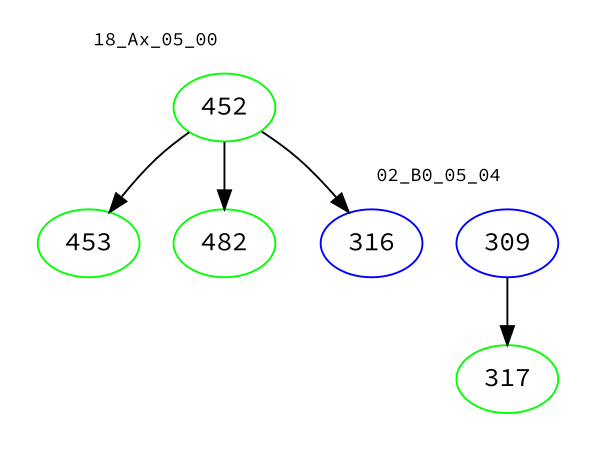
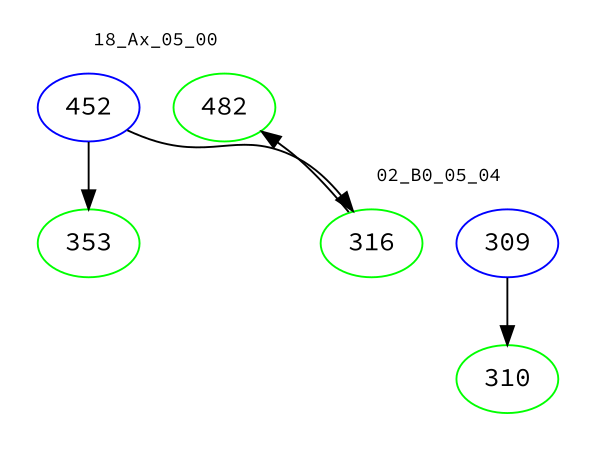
(224, 108) -> (89, 108)
(224, 166) -> (315, 175)
(89, 243) -> (89, 243)
(372, 243) -> (372, 243)
(507, 379) -> (507, 379)
